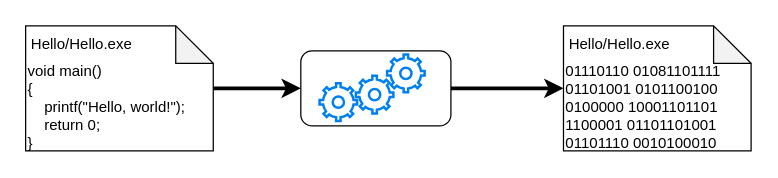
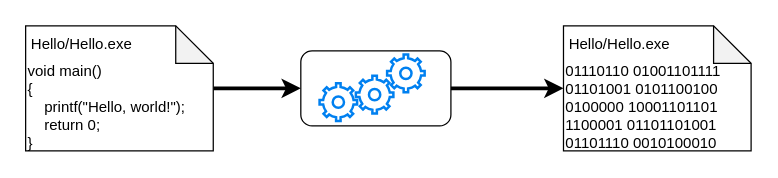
(646, 107) -> (646, 107)
